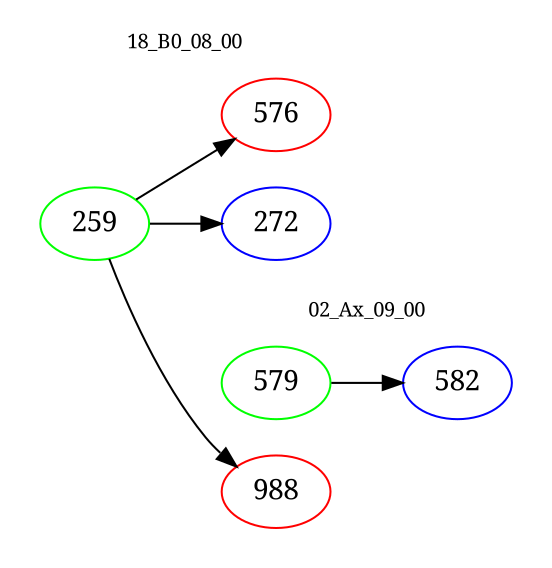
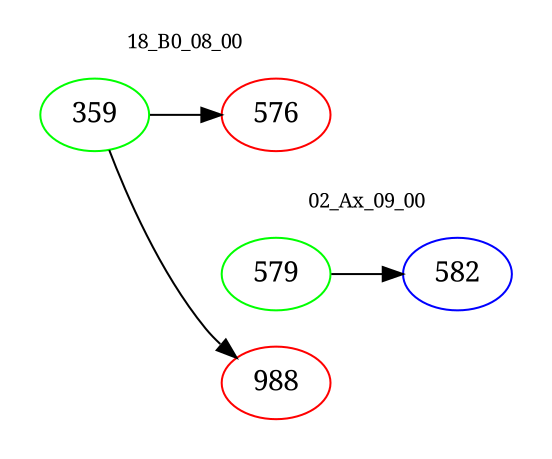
(95, 224) -> (95, 115)
(276, 224) -> none
